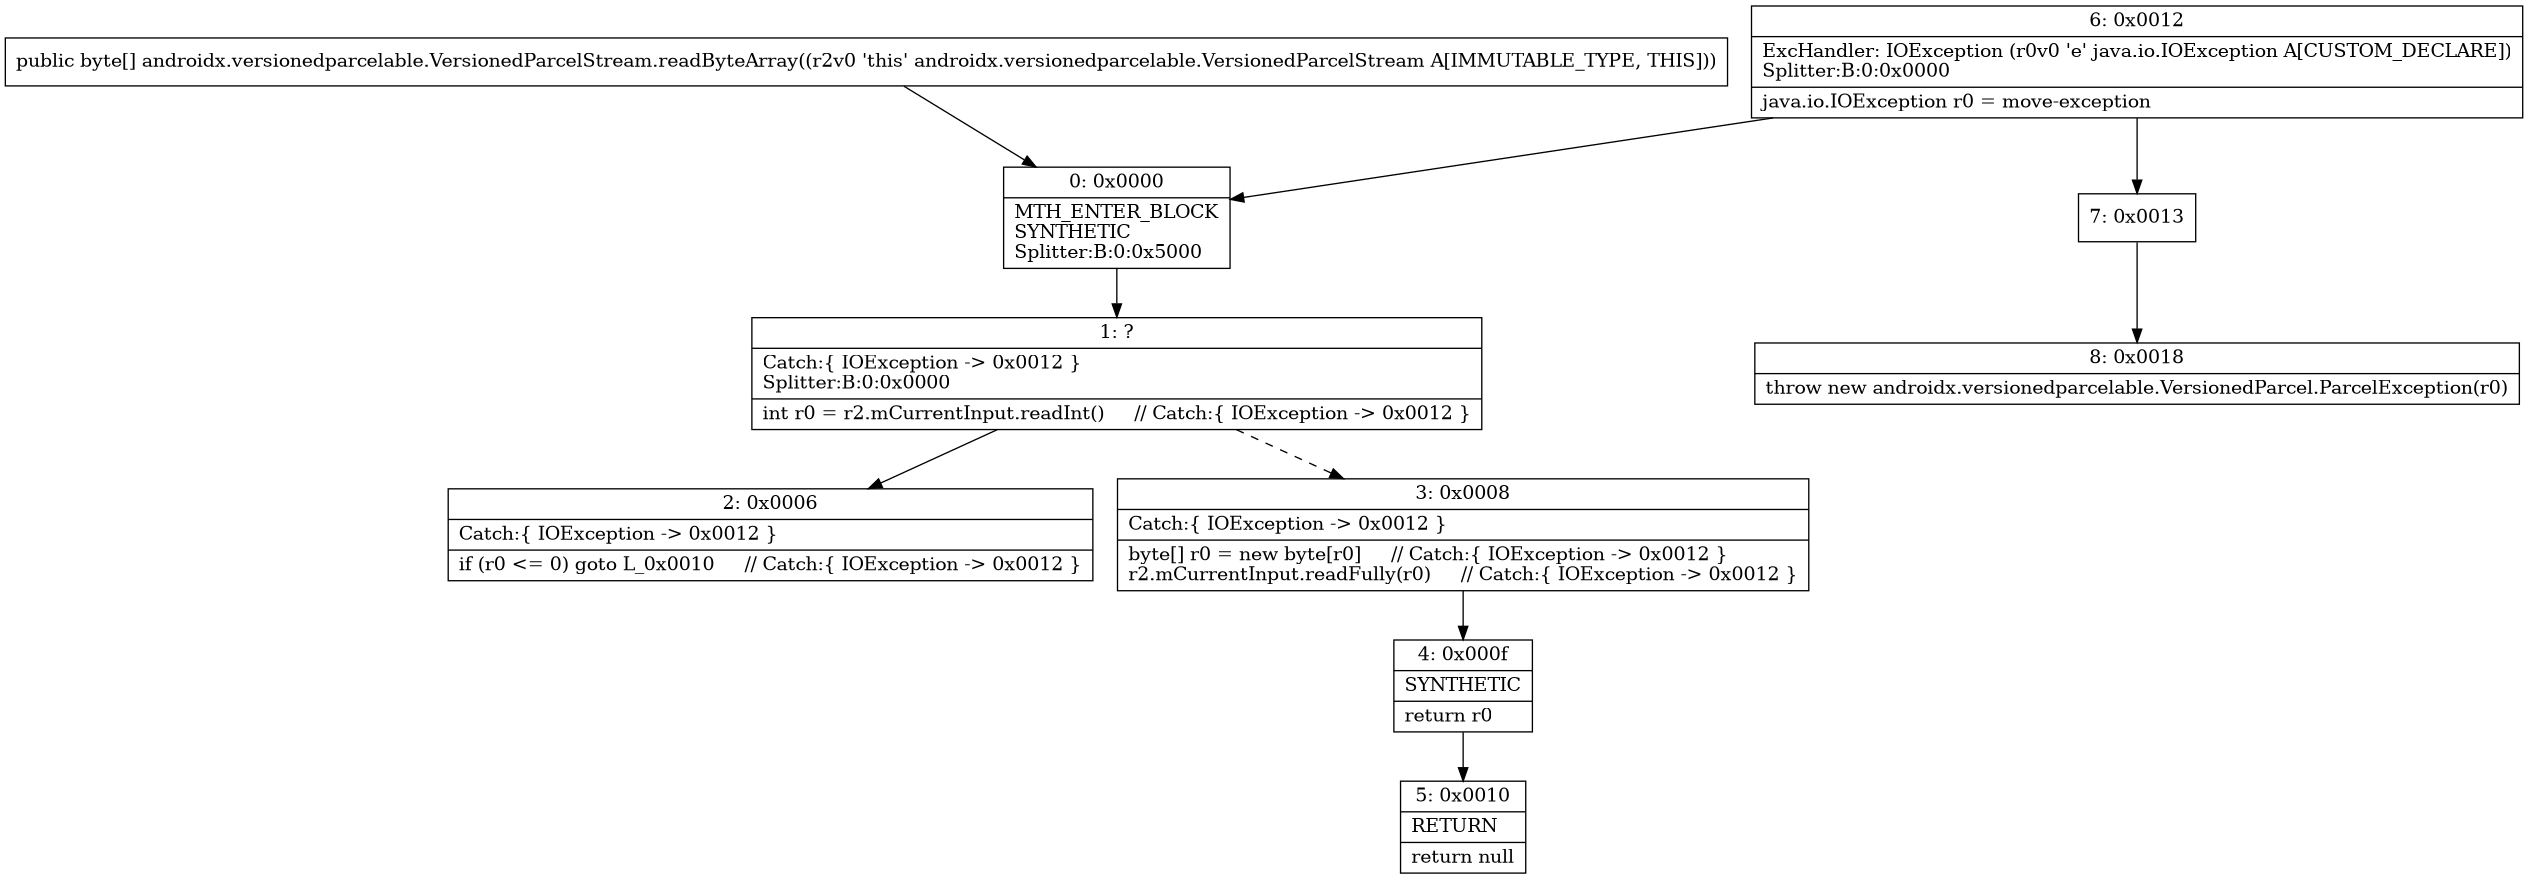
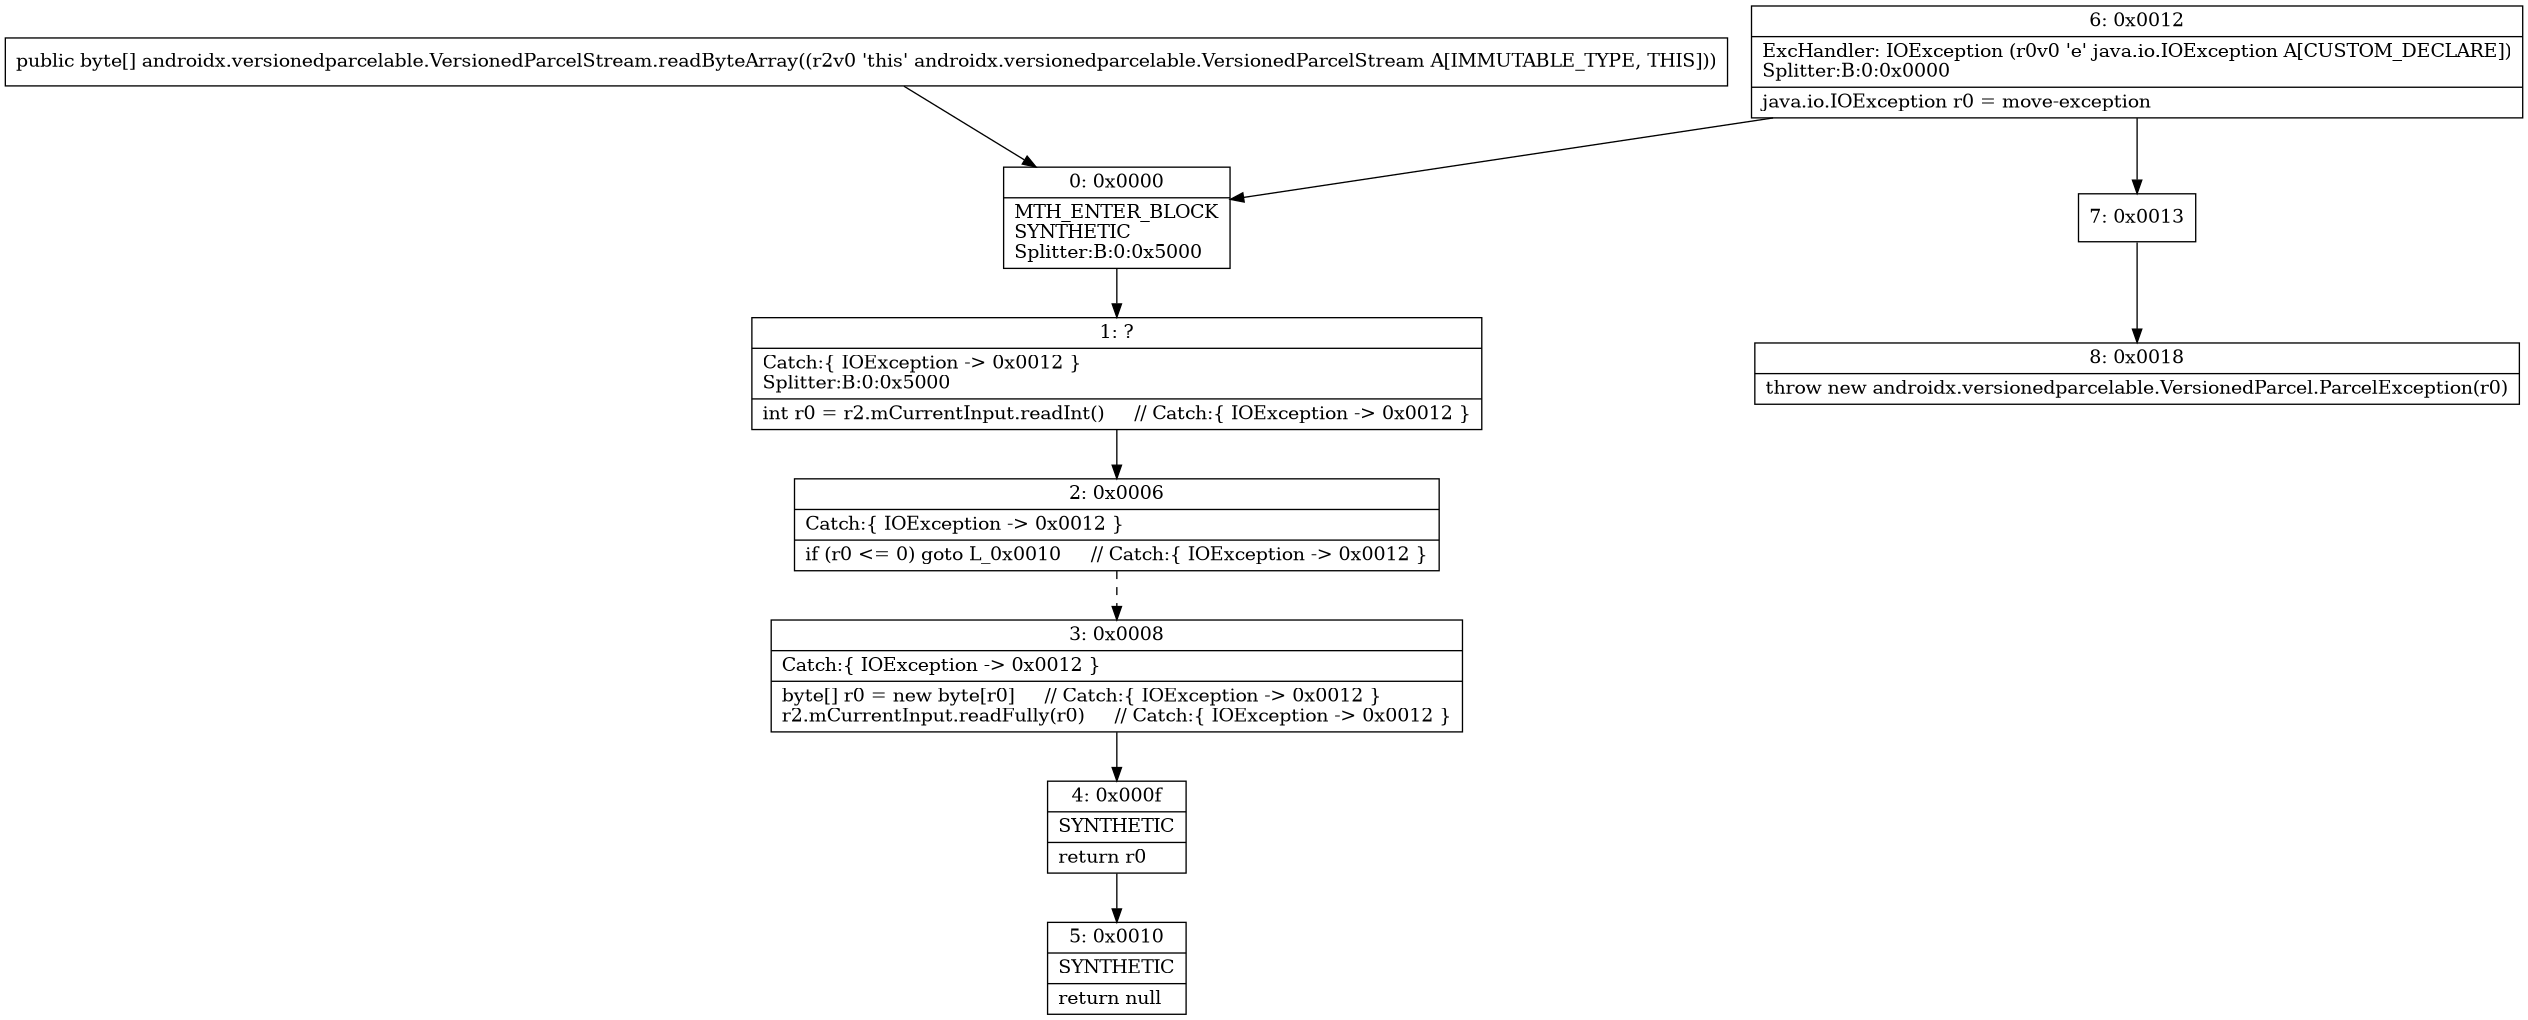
(857, 383) -> (857, 383)
(1284, 451) -> (1117, 589)
(1454, 826) -> (1117, 968)
